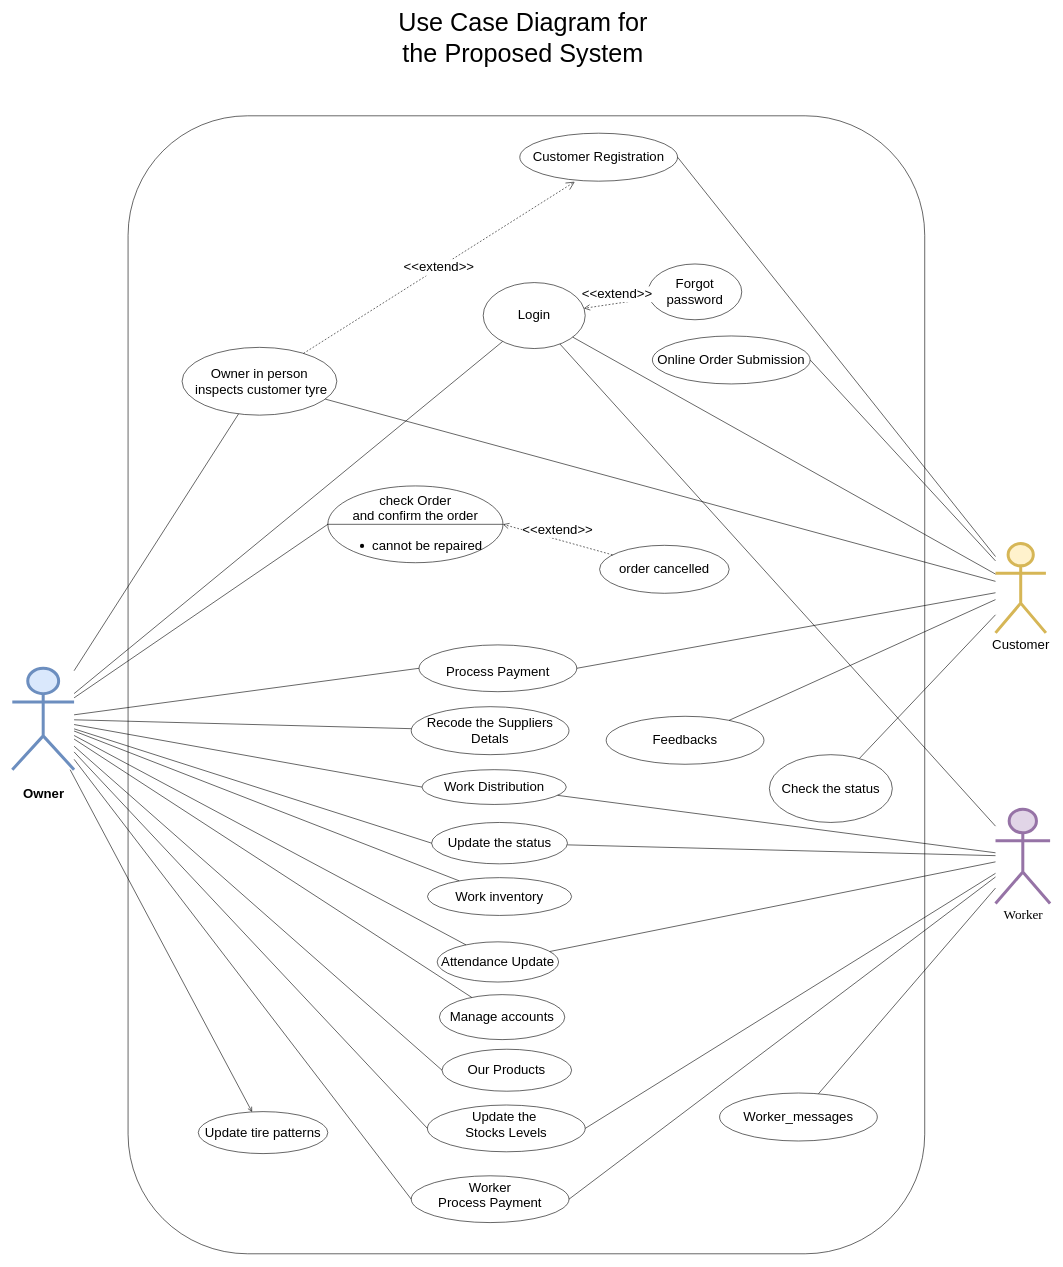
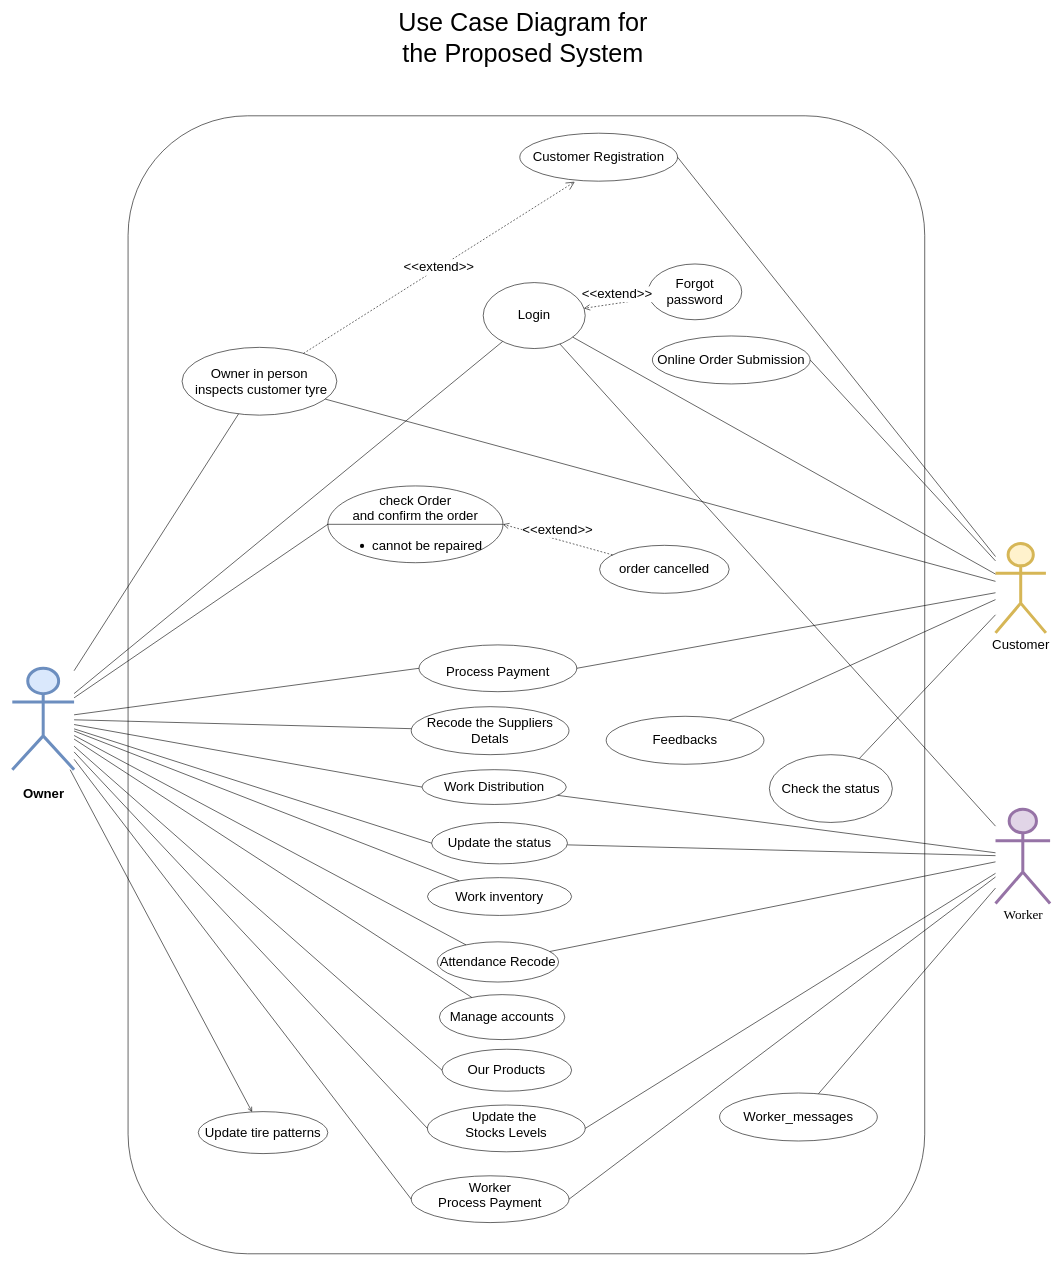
(498, 962) -> (498, 962)
